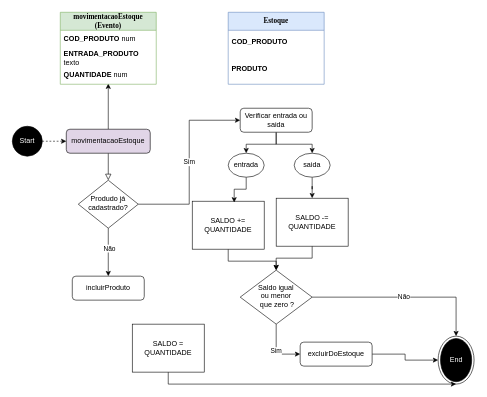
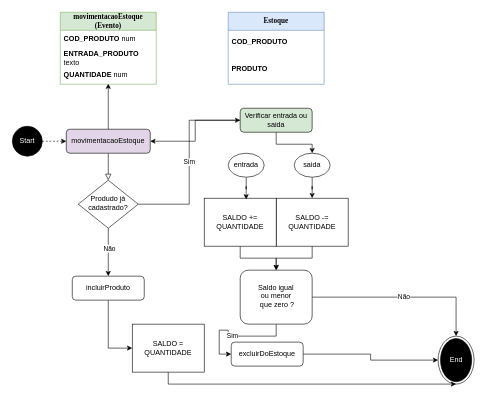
(276, 120) -> (276, 120)
(246, 145) -> (155, 141)
(228, 225) -> (240, 222)
(276, 297) -> (276, 297)
none -> (108, 347)
(336, 354) -> (267, 354)
